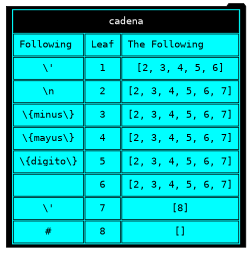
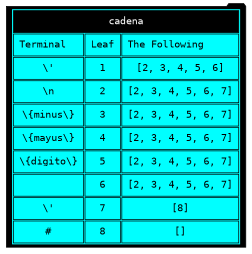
(46, 45) -> (43, 45)
